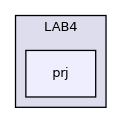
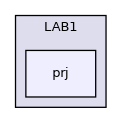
(61, 28) -> (61, 28)
